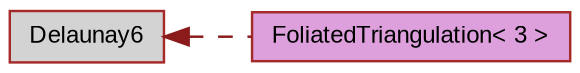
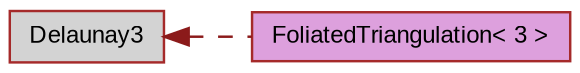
(87, 37) -> (87, 37)
